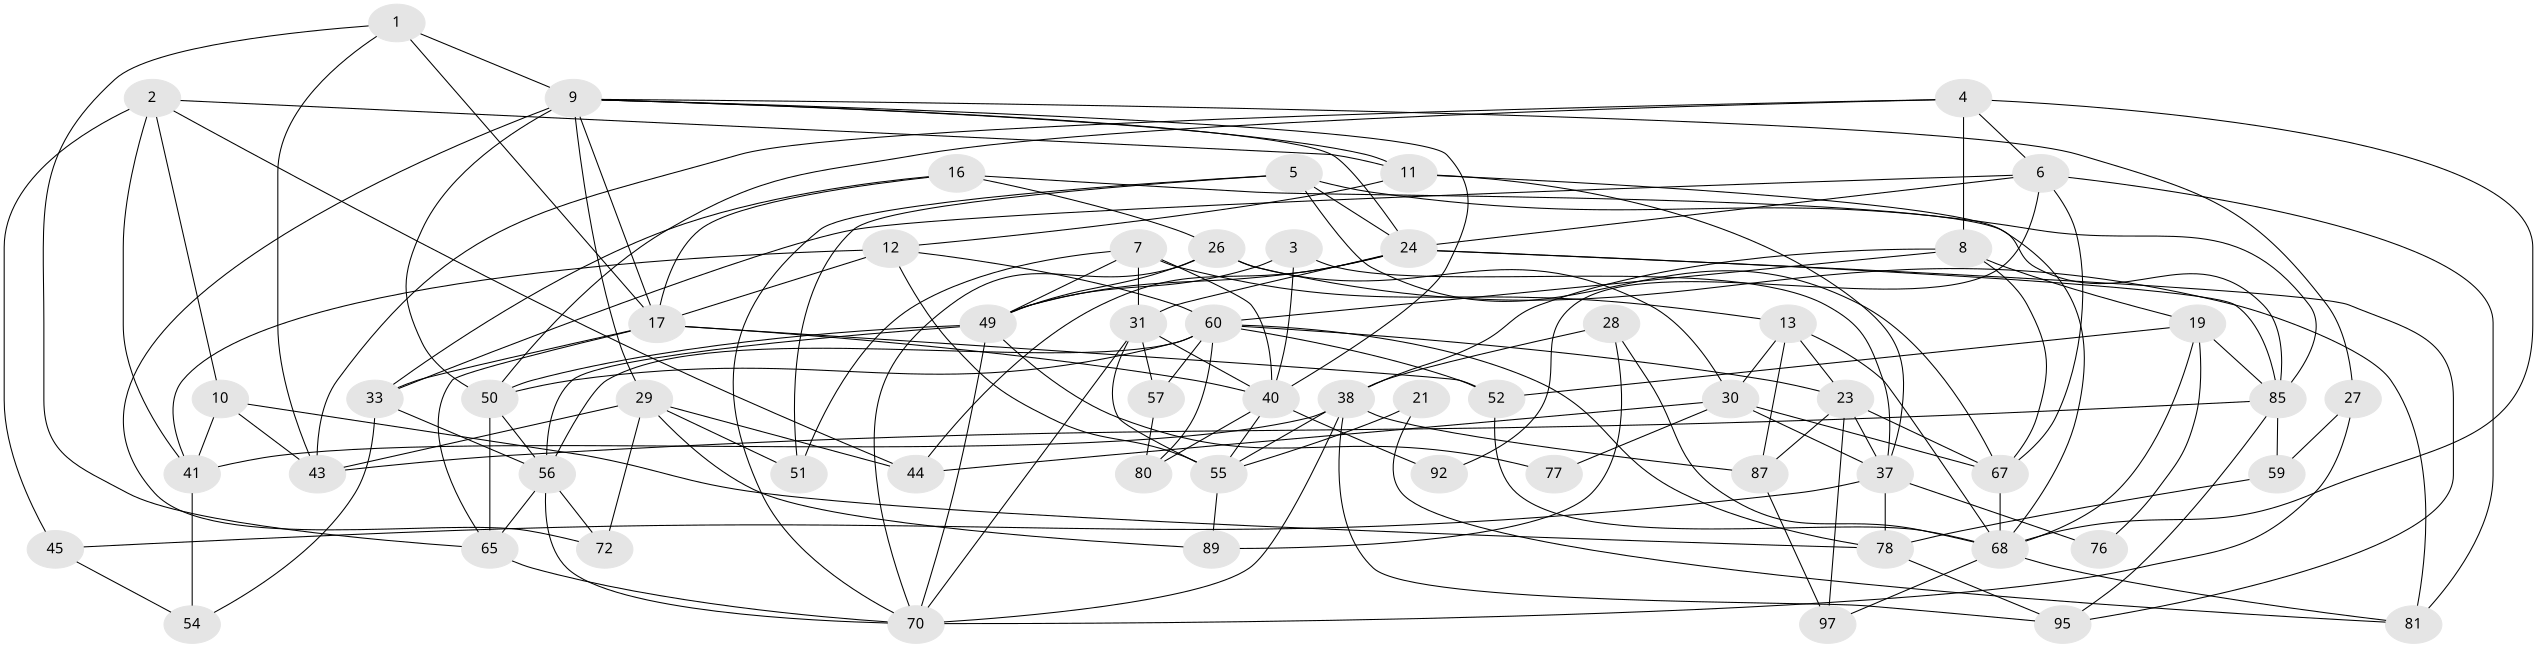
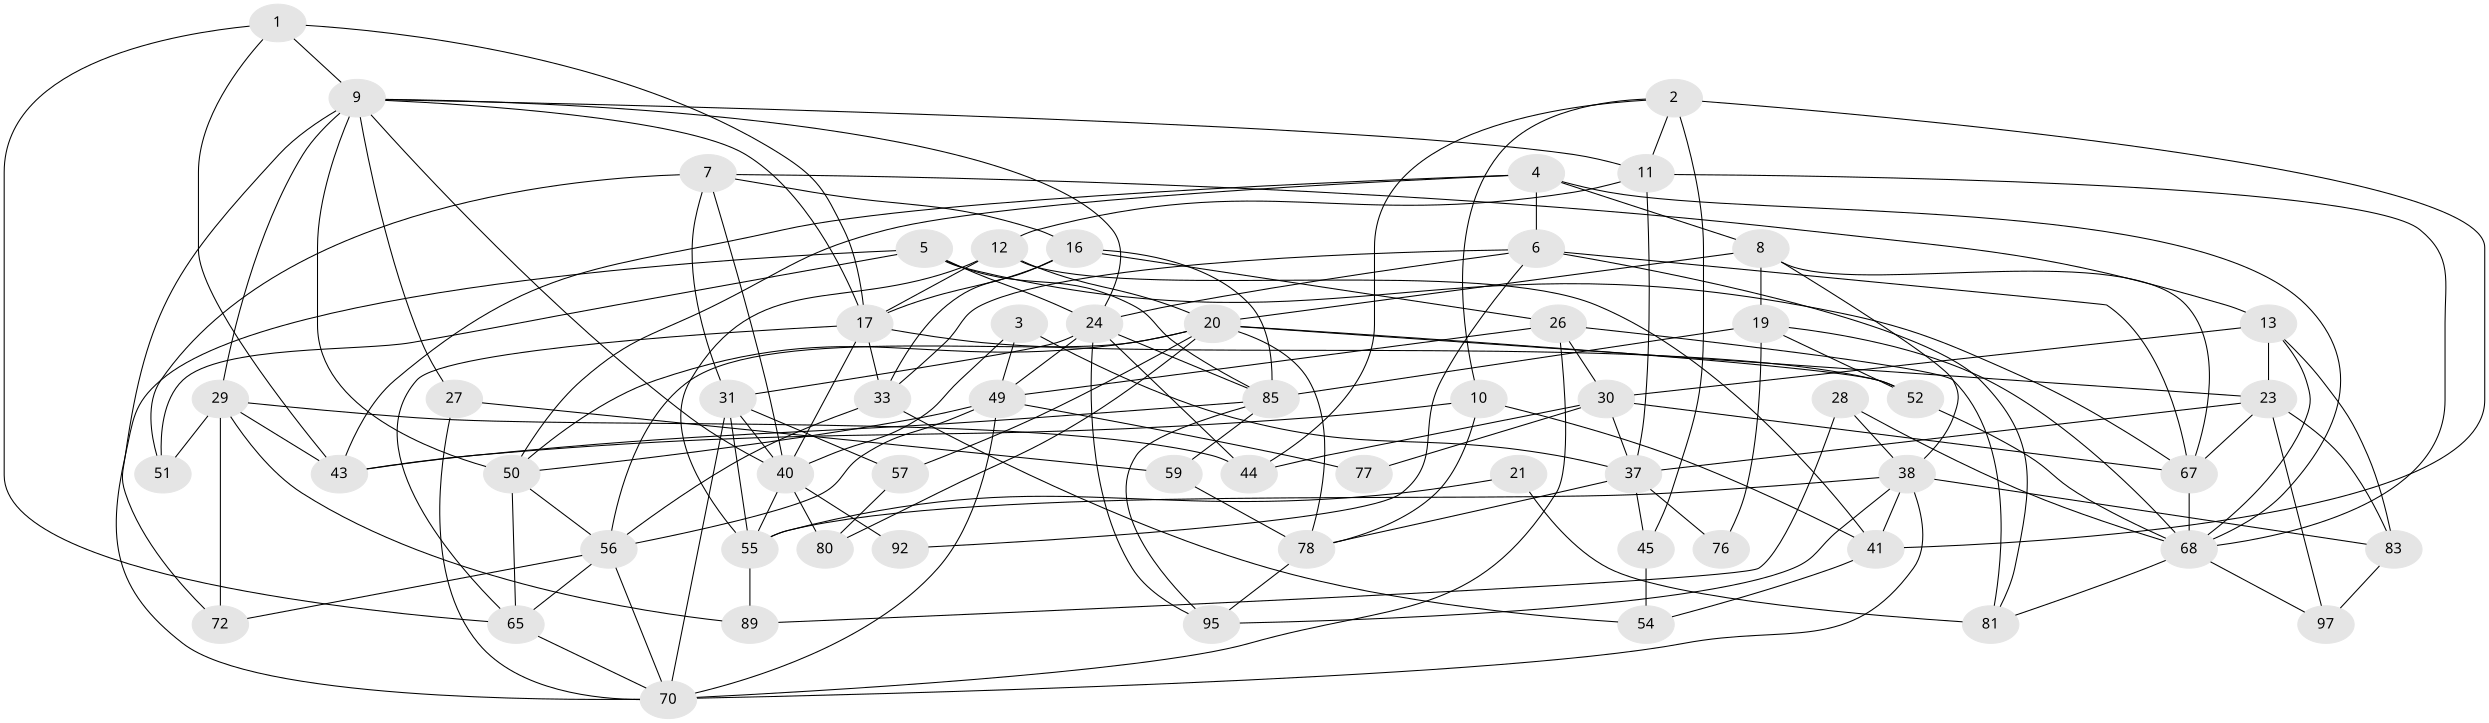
(1063, 286) -> (895, 203)
(1214, 324) -> (1213, 324)
(1760, 474) -> (2394, 549)
